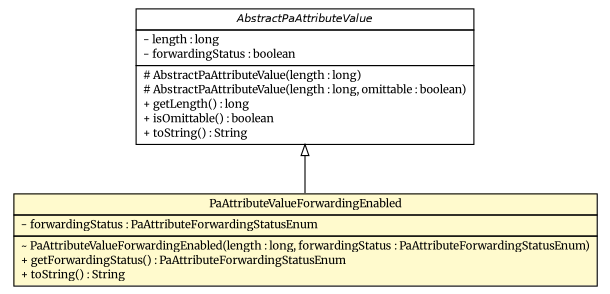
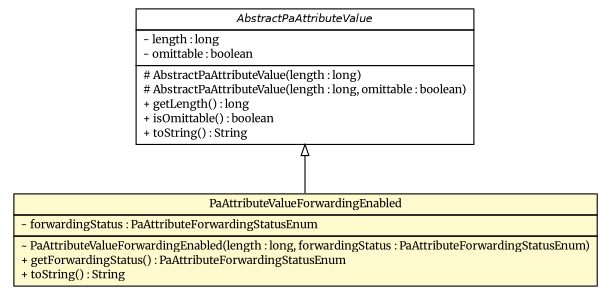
(219, 54) -> (198, 54)
